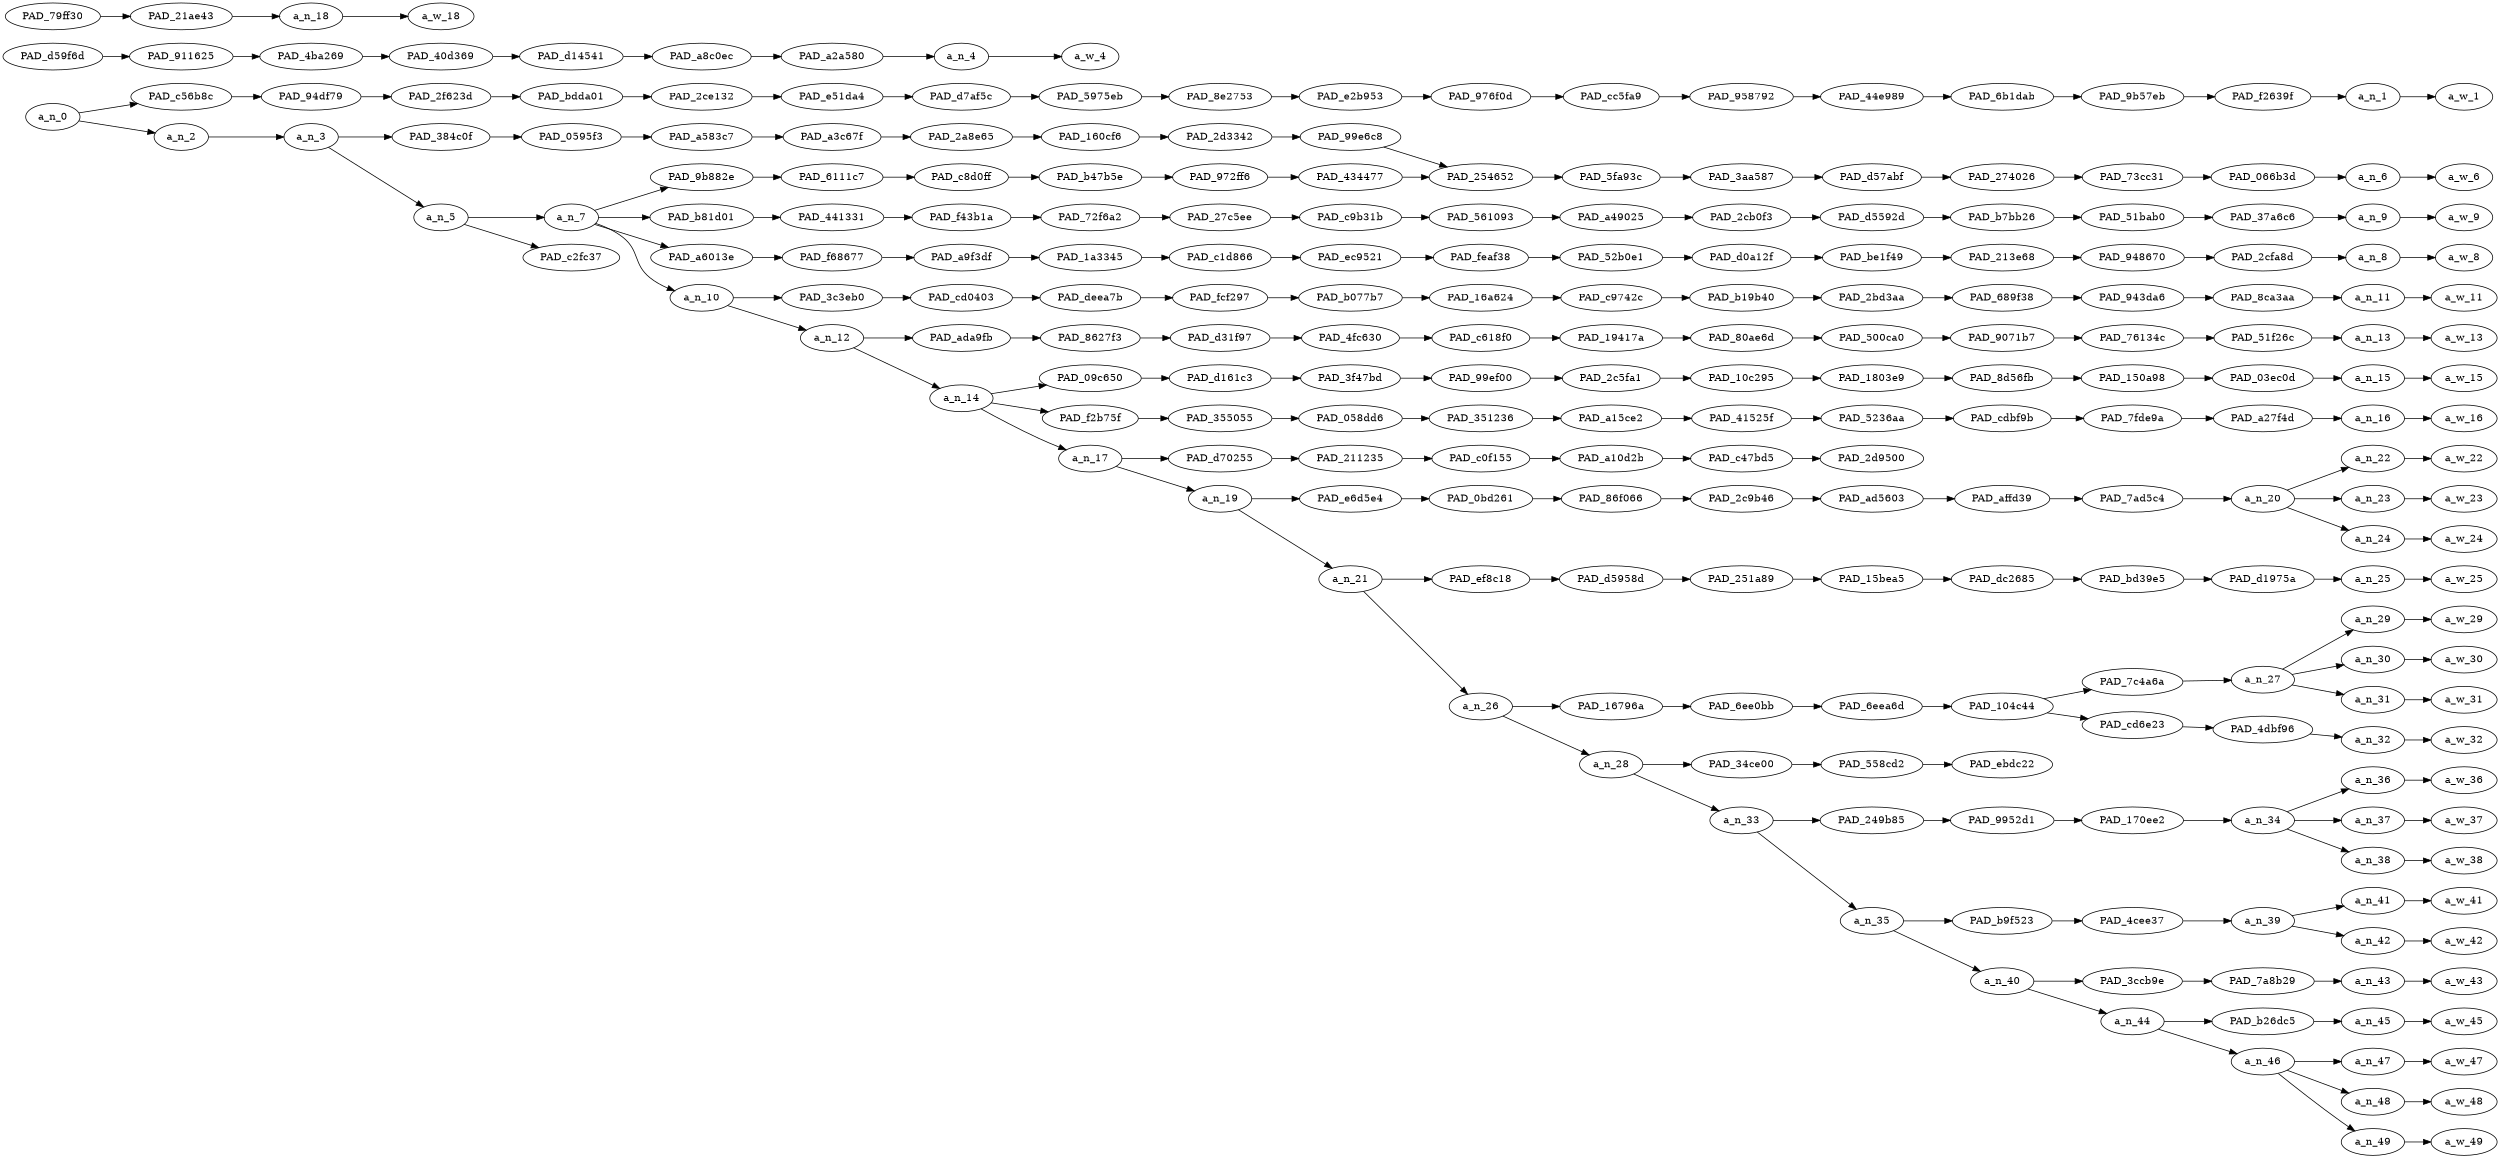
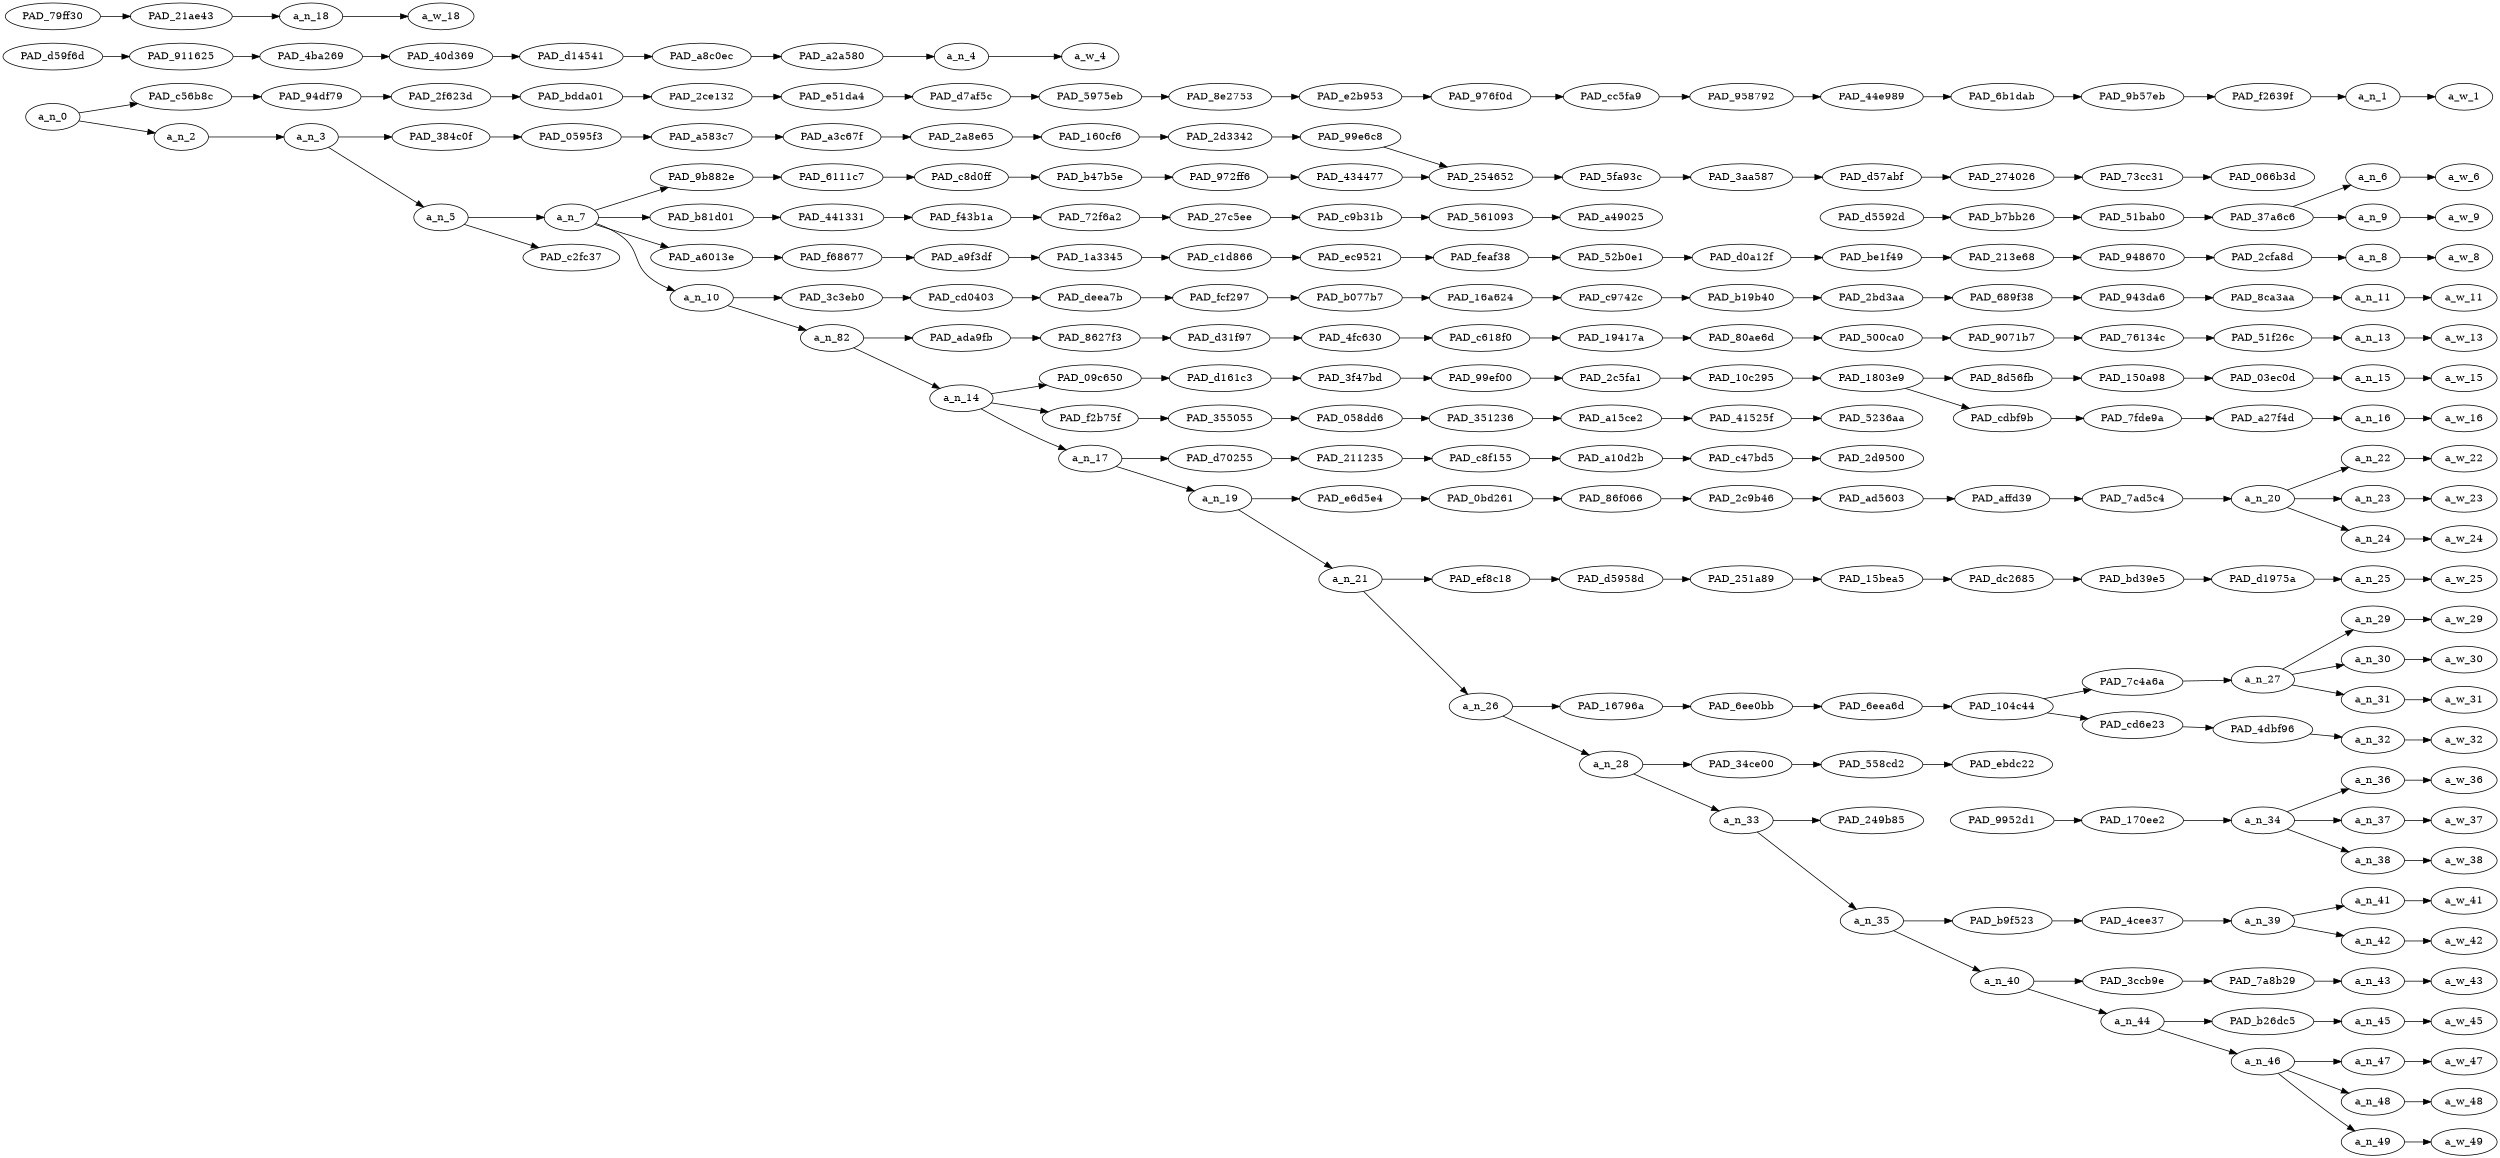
(2326, 177) -> (2318, 197)
(1742, 217) -> none
(832, 338) -> (832, 338)
(1934, 418) -> (1934, 397)
(1481, 459) -> (1481, 459)
(1933, 820) -> none
